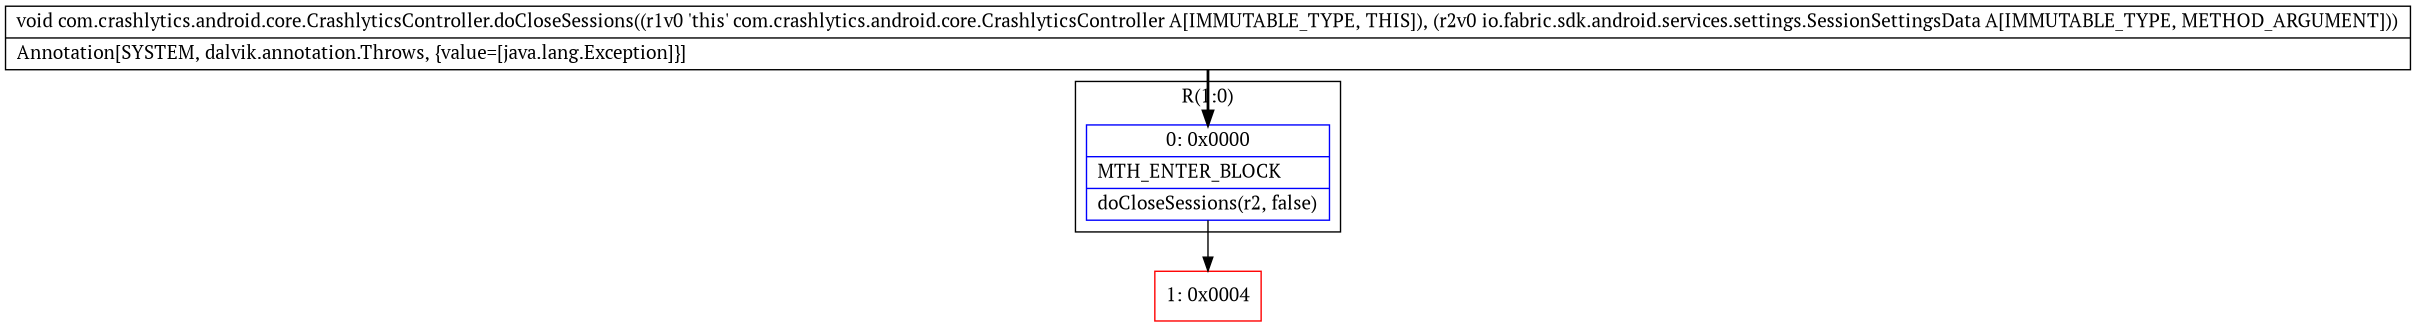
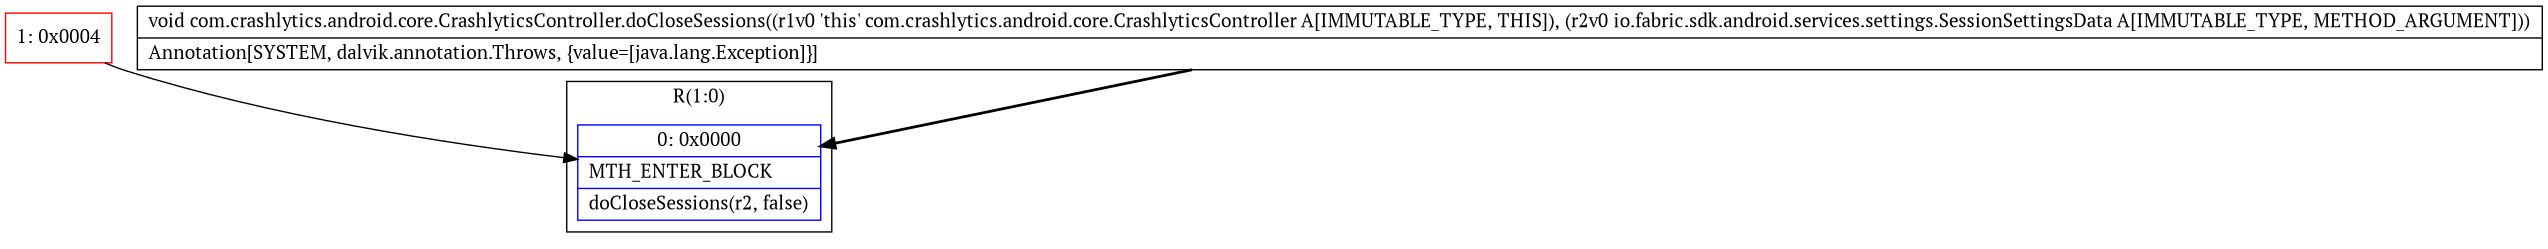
(1208, 241) -> (332, 121)
